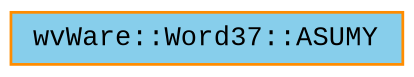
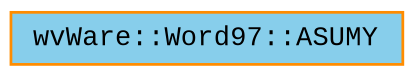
(207, 38) -> (207, 38)
